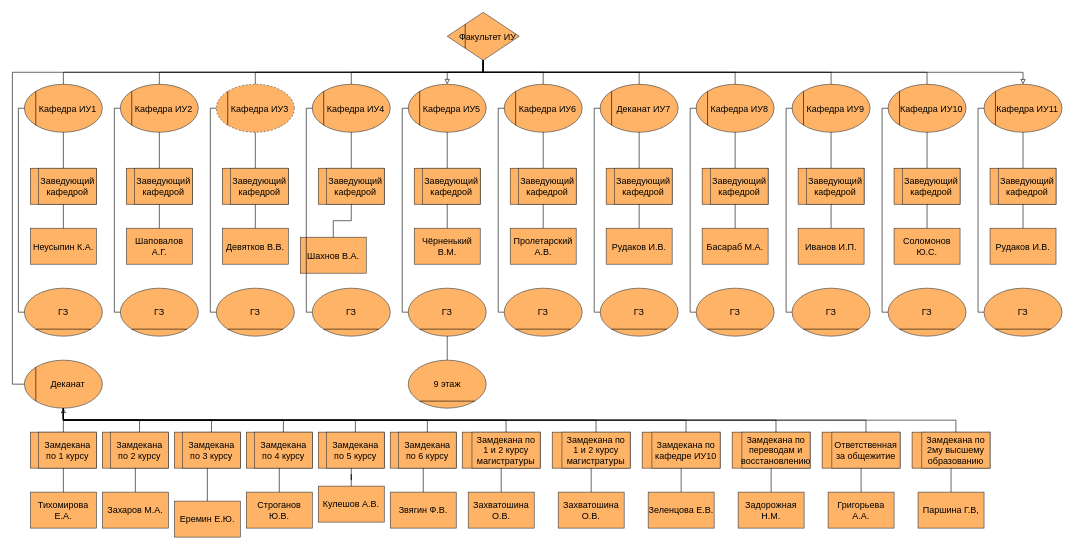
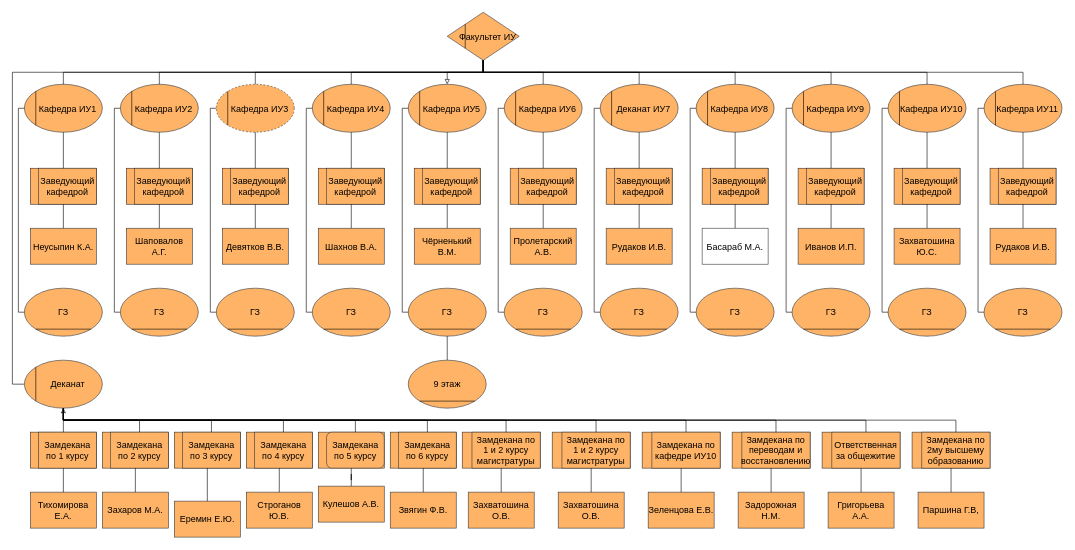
(1023, 78) -> (1023, 80)
(735, 246) -> (735, 246)
(927, 246) -> (927, 246)
(333, 255) -> (351, 246)
(355, 450) -> (355, 450)
